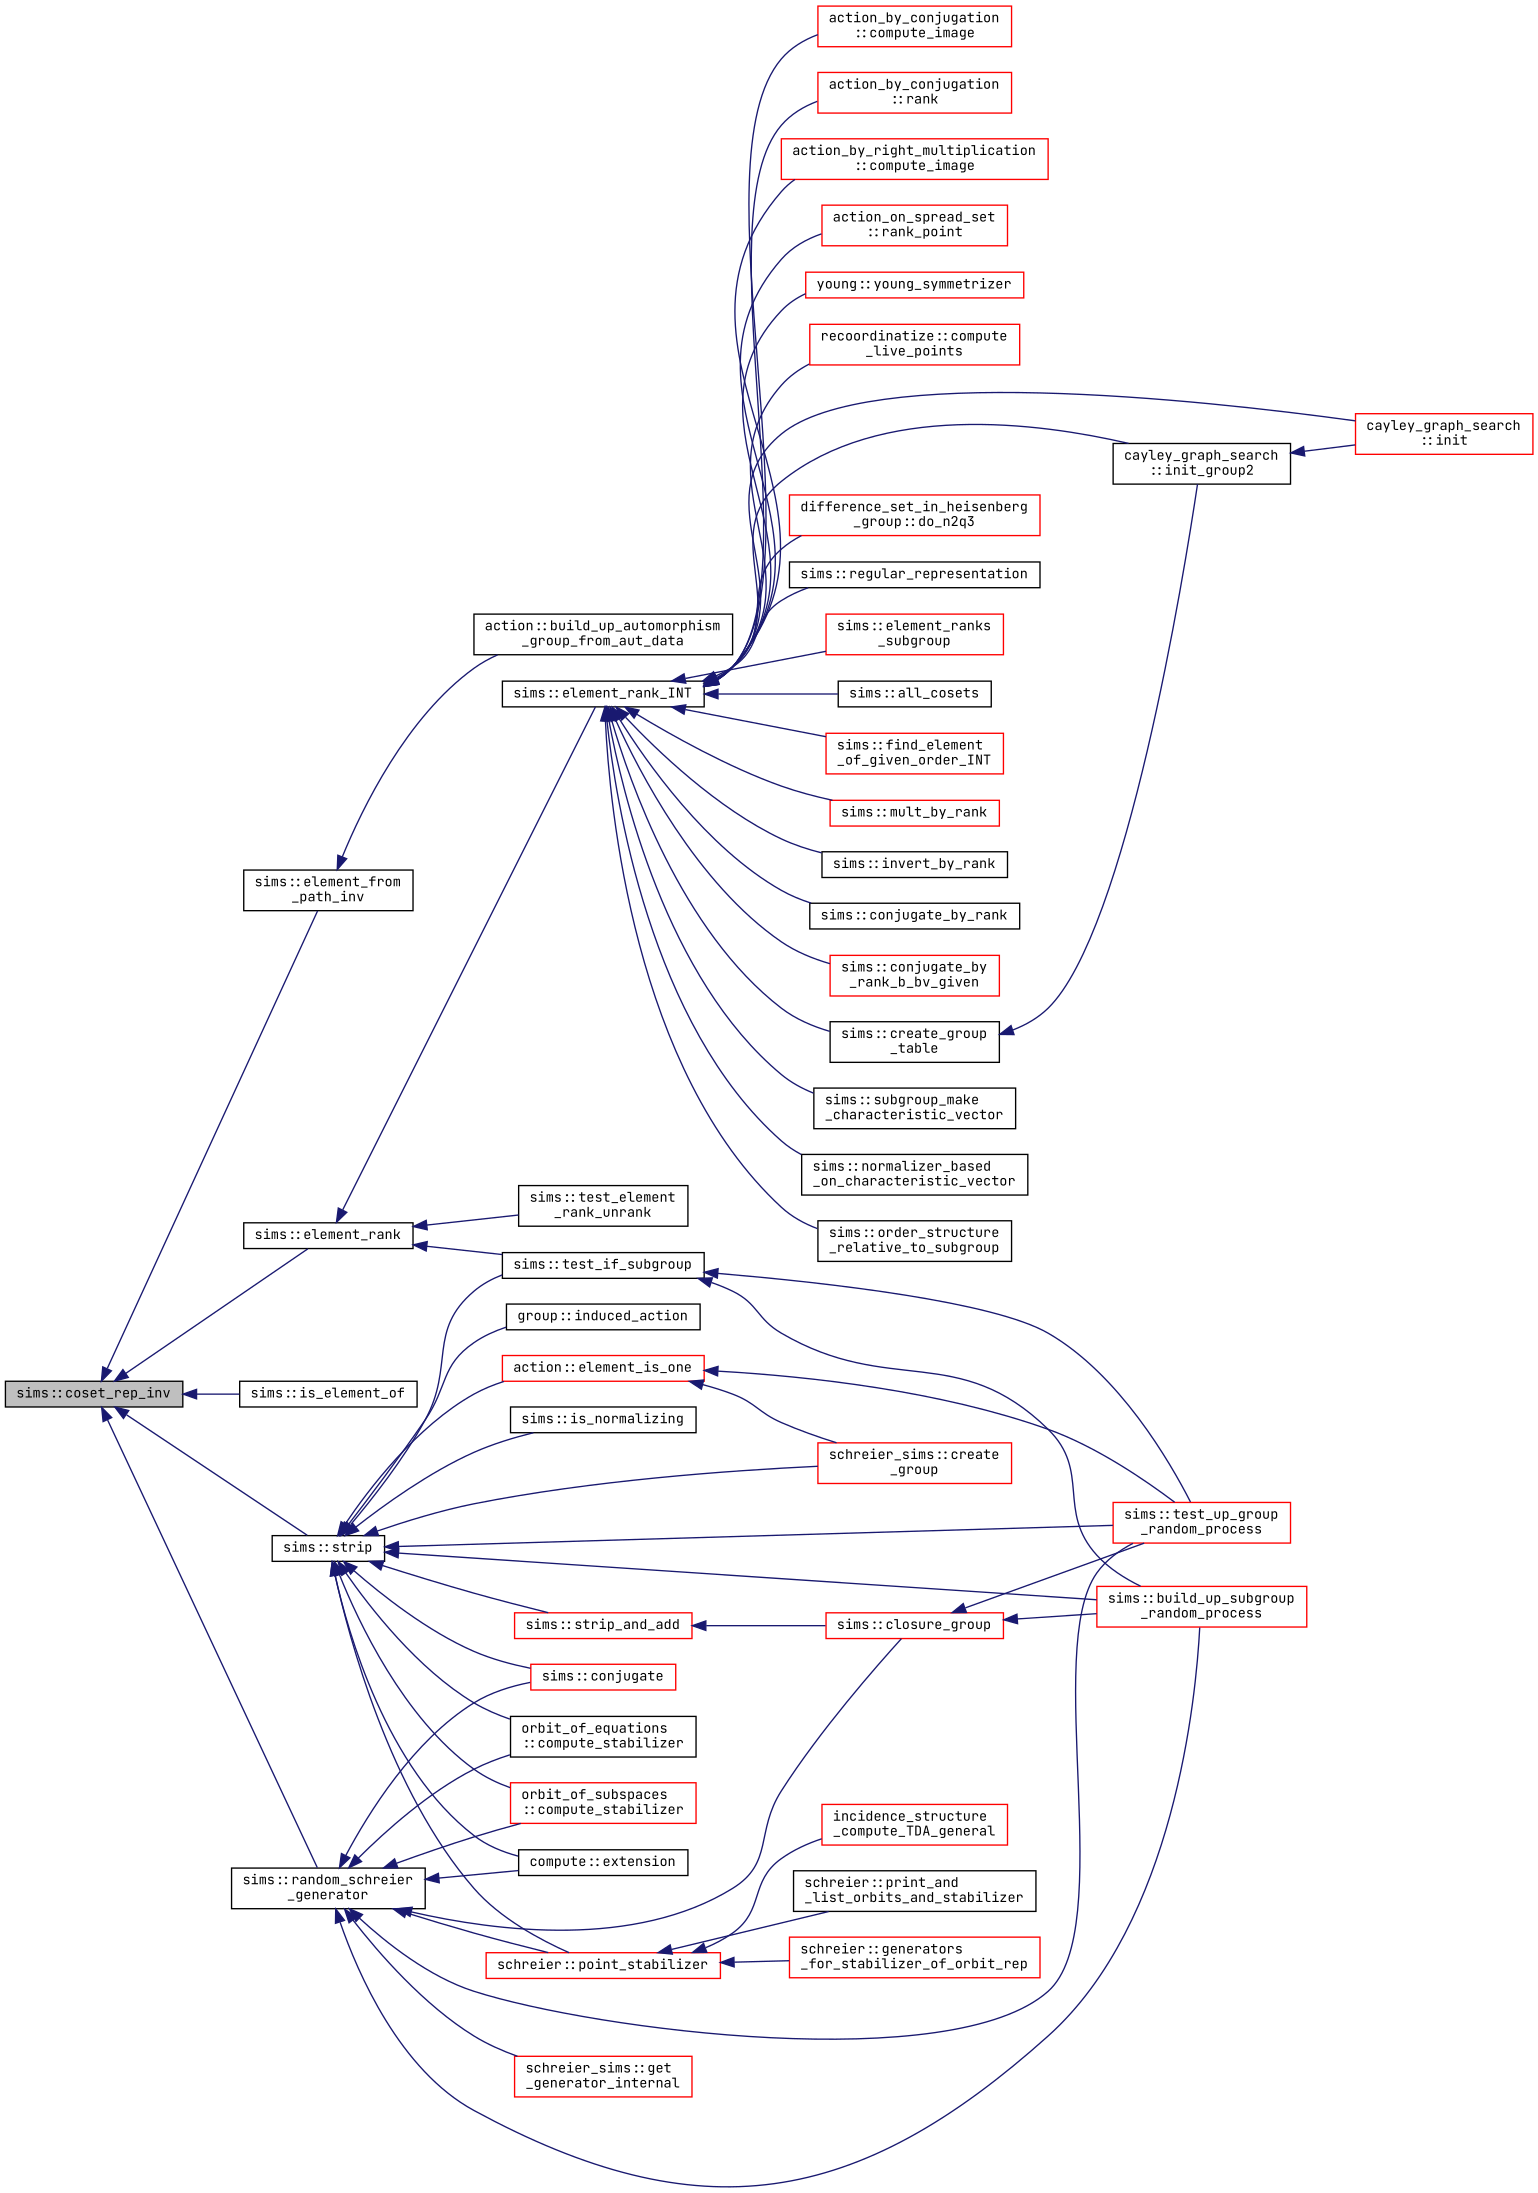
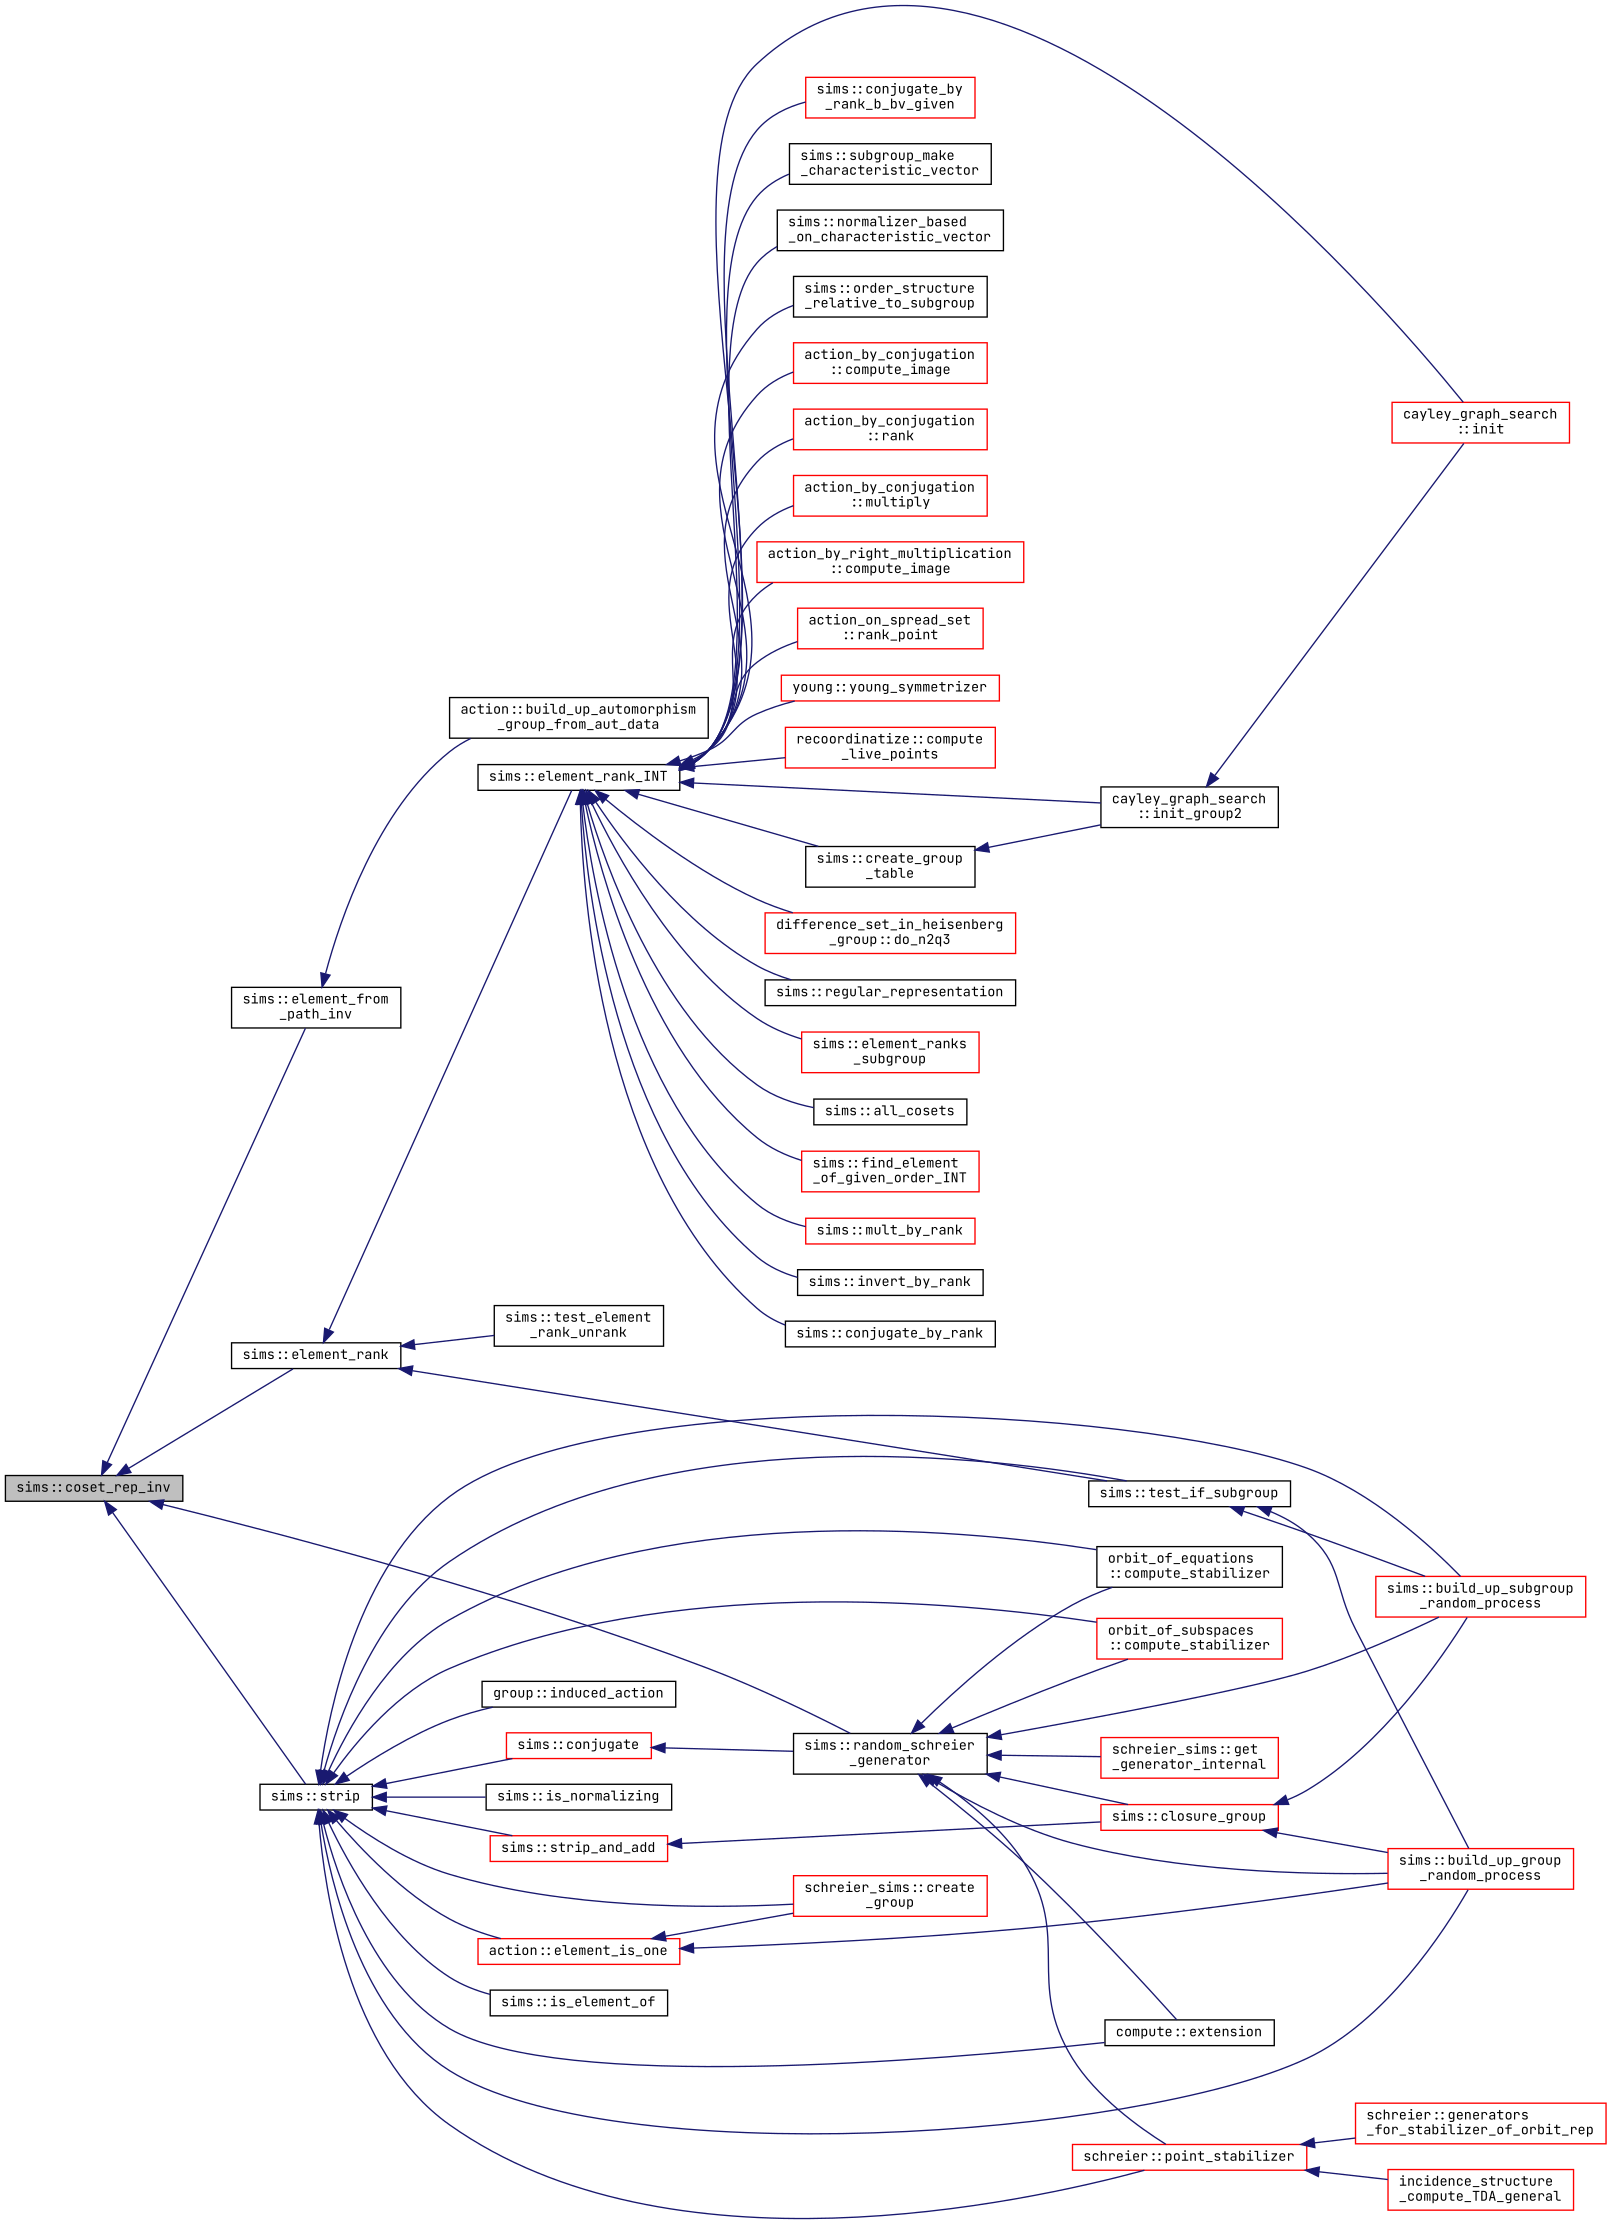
none -> (890, 496)
(218, 1394) -> (393, 1925)
(1202, 1523) -> (1481, 1869)
(420, 1749) -> (729, 1750)
(915, 1891) -> none
